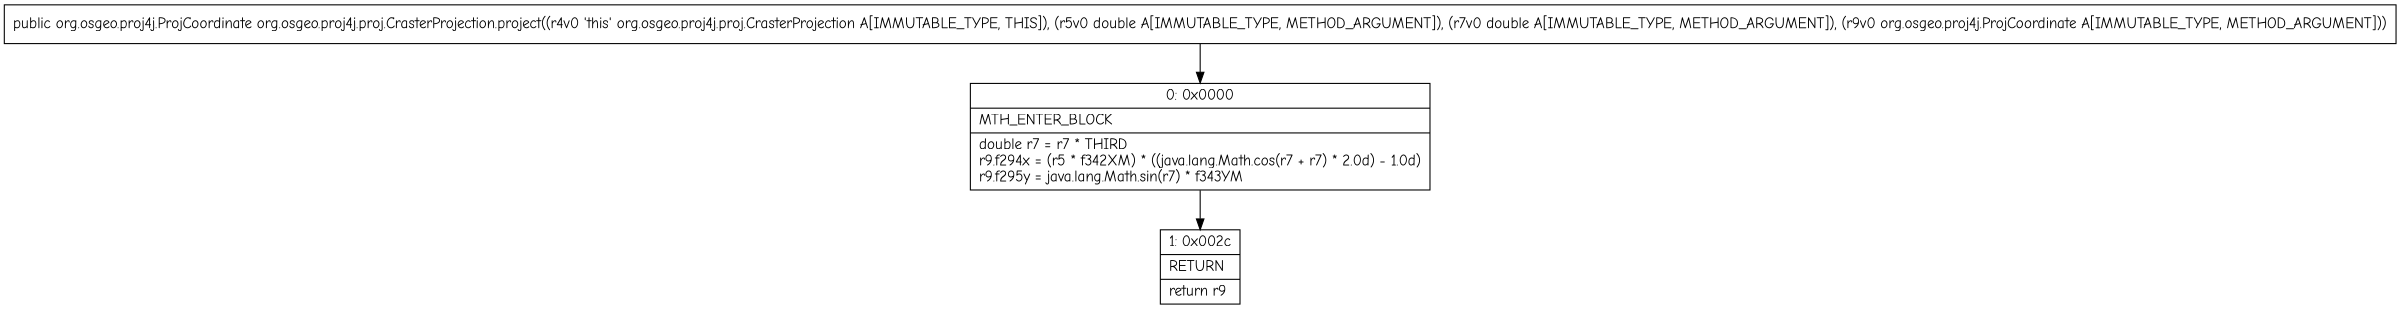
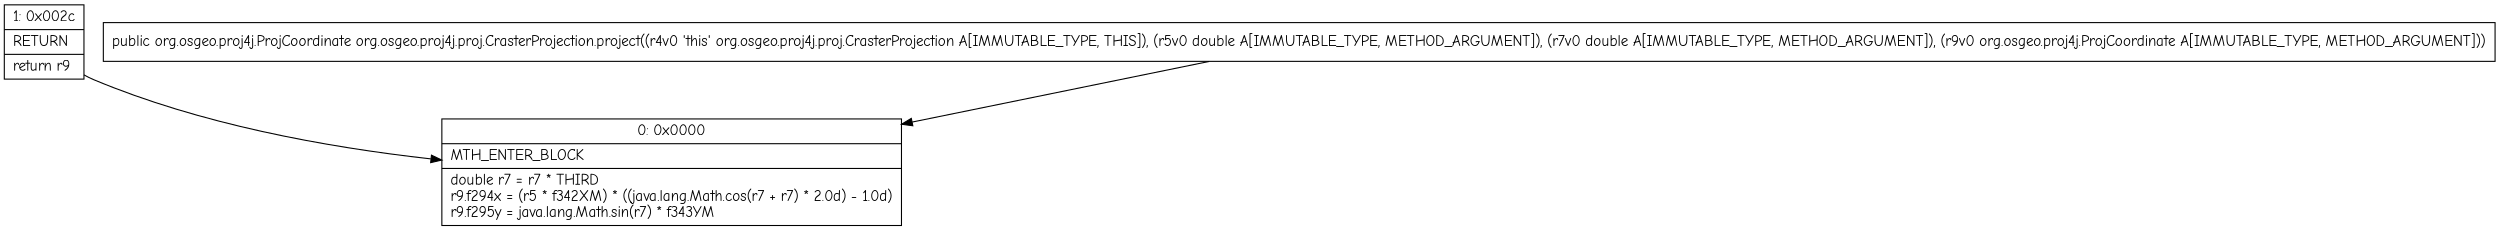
(1200, 204) -> (254, 130)
